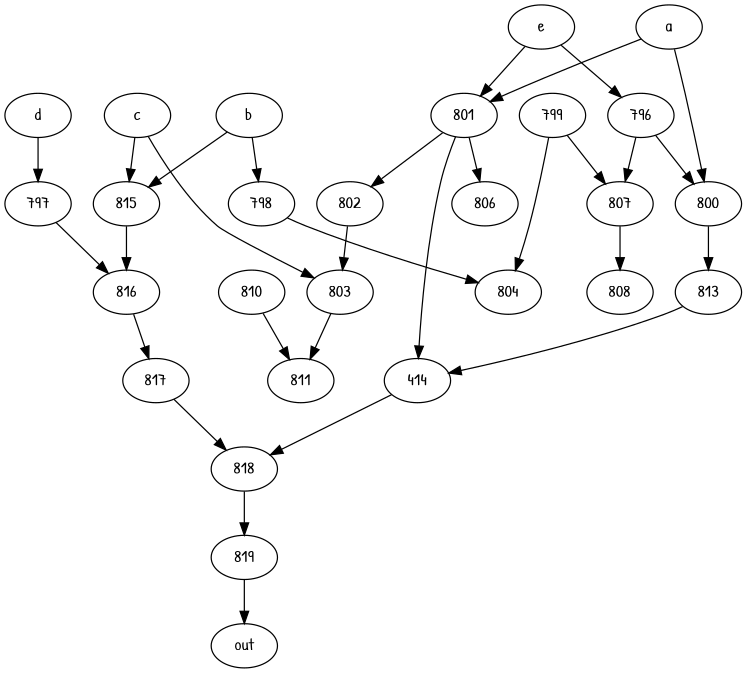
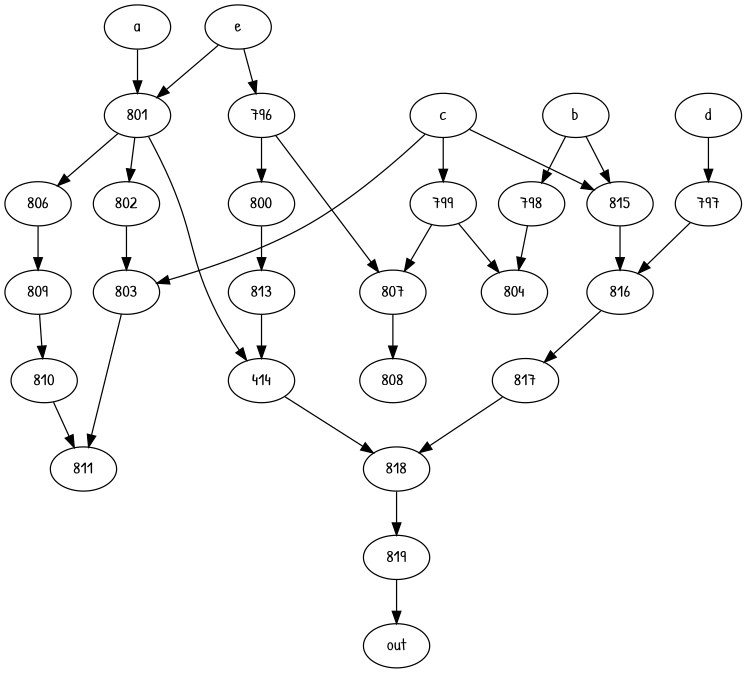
(689, 109) -> none
none -> (443, 154)
none -> (38, 292)
